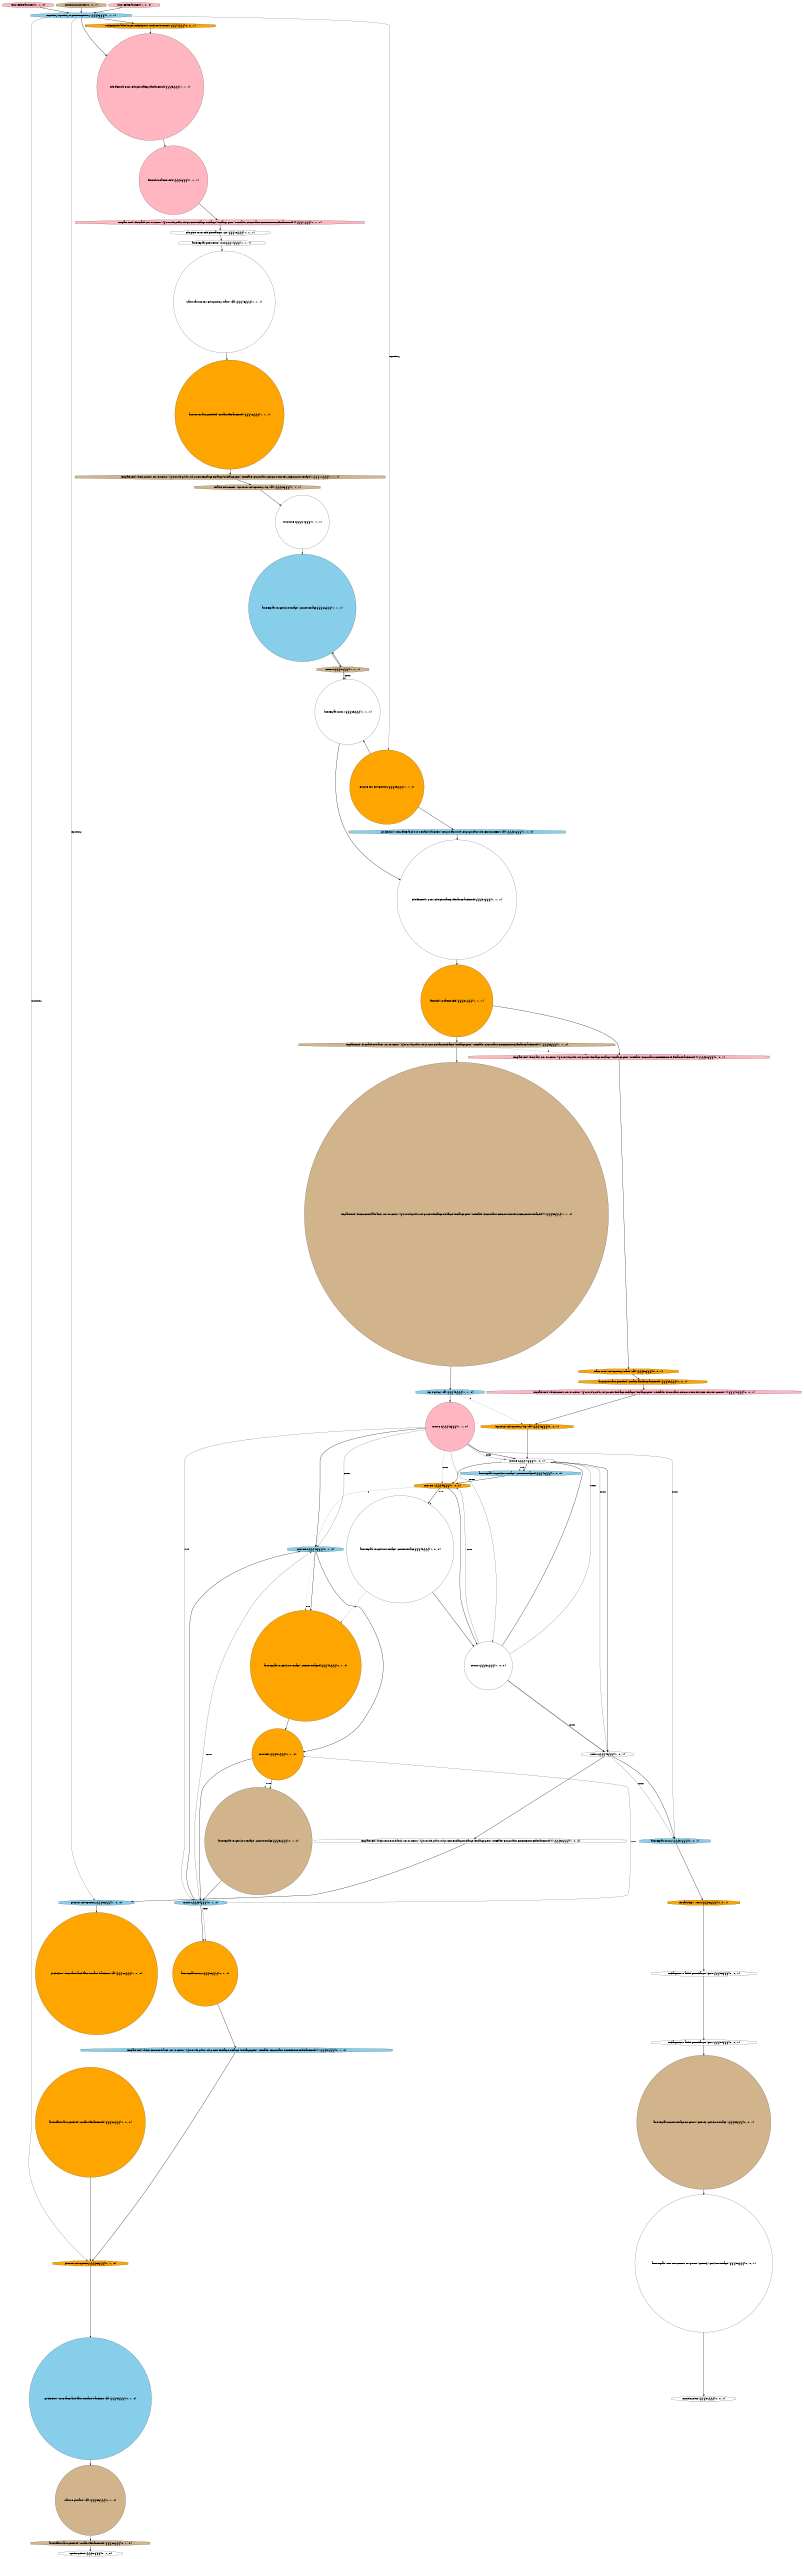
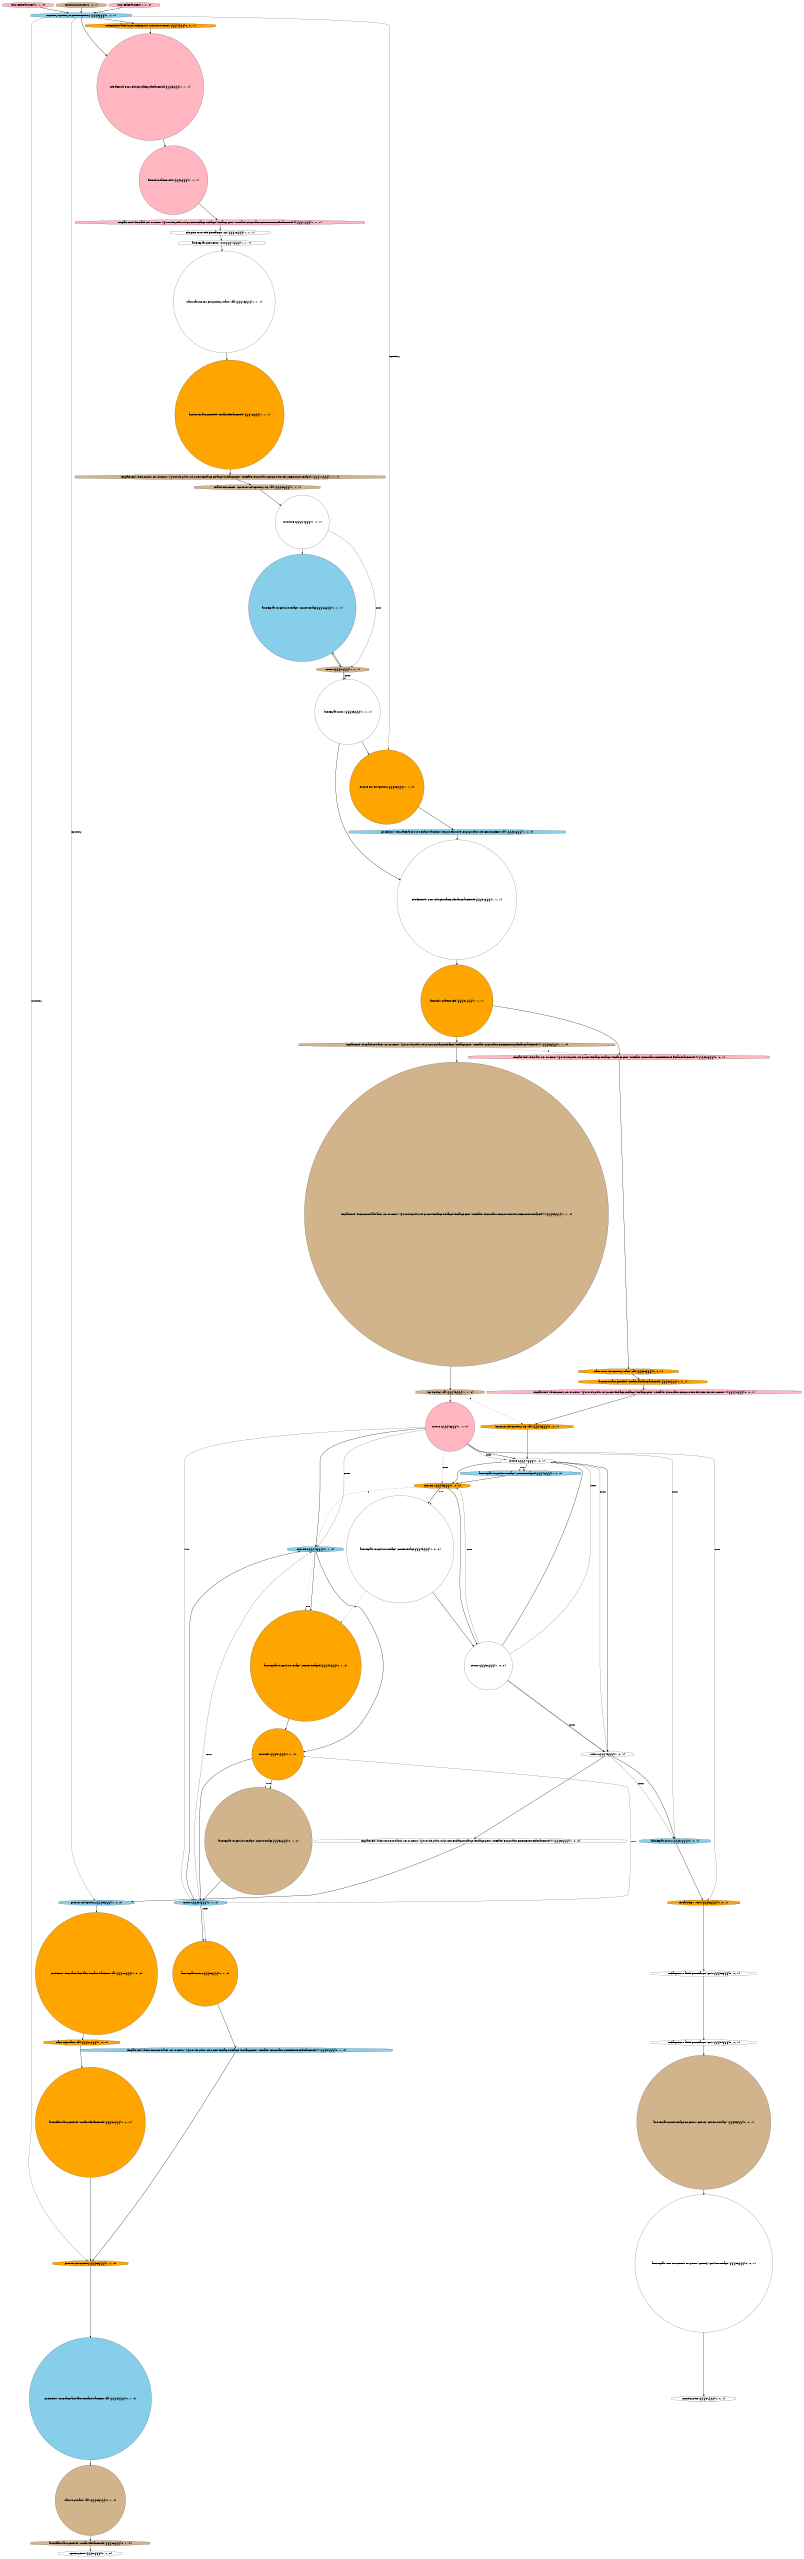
none -> (374, 592)
(367, 748) -> (365, 747)
(450, 1392) -> (450, 1392)
(492, 1540) -> (714, 1556)
none -> (82, 2043)
